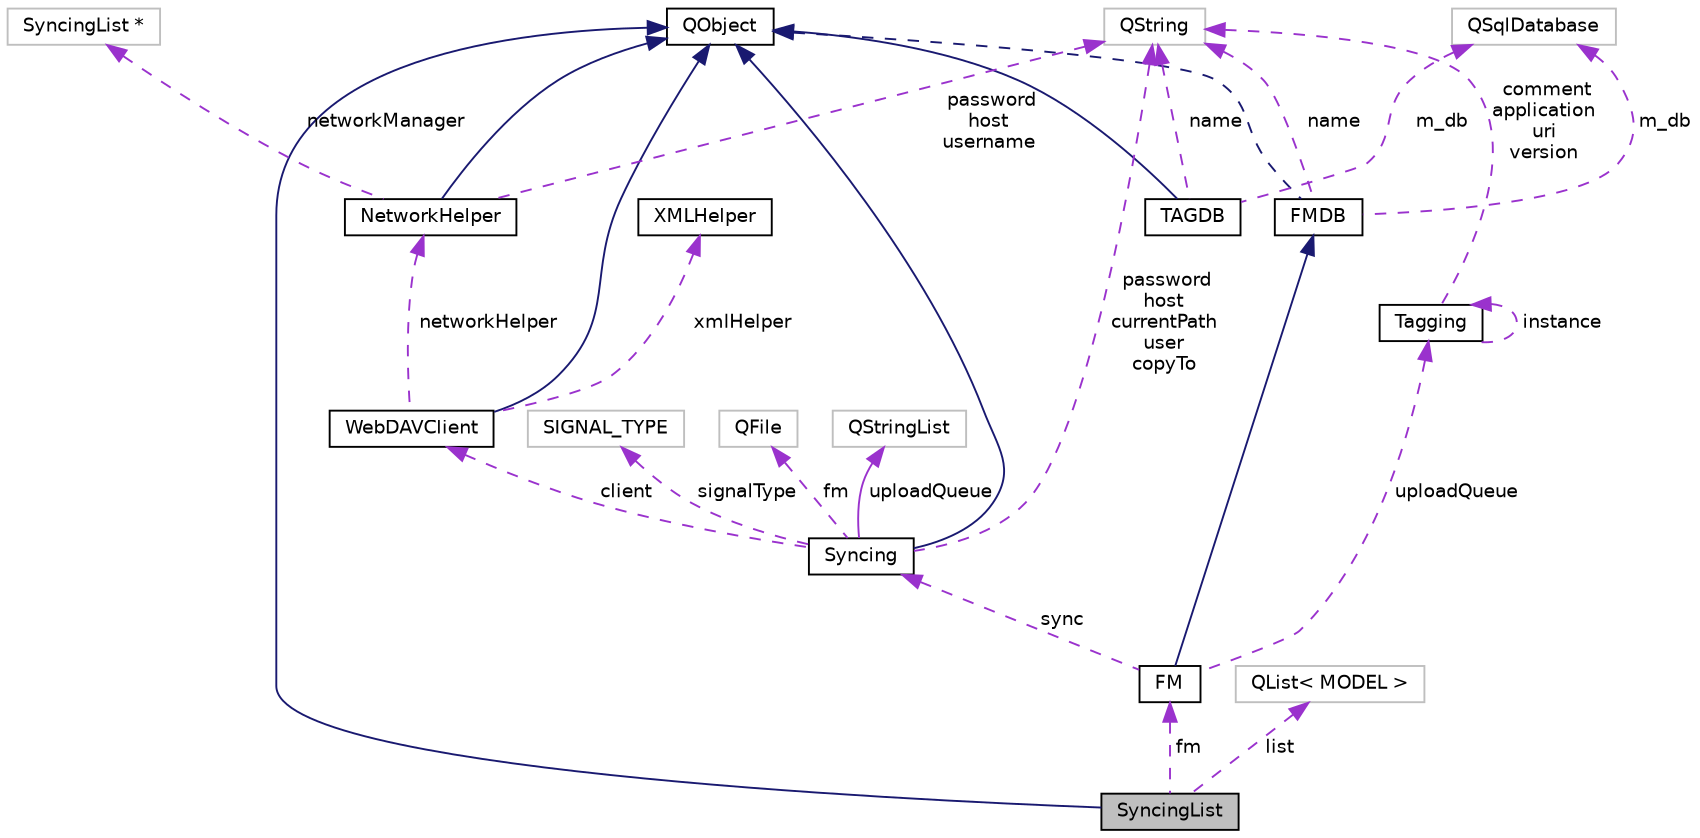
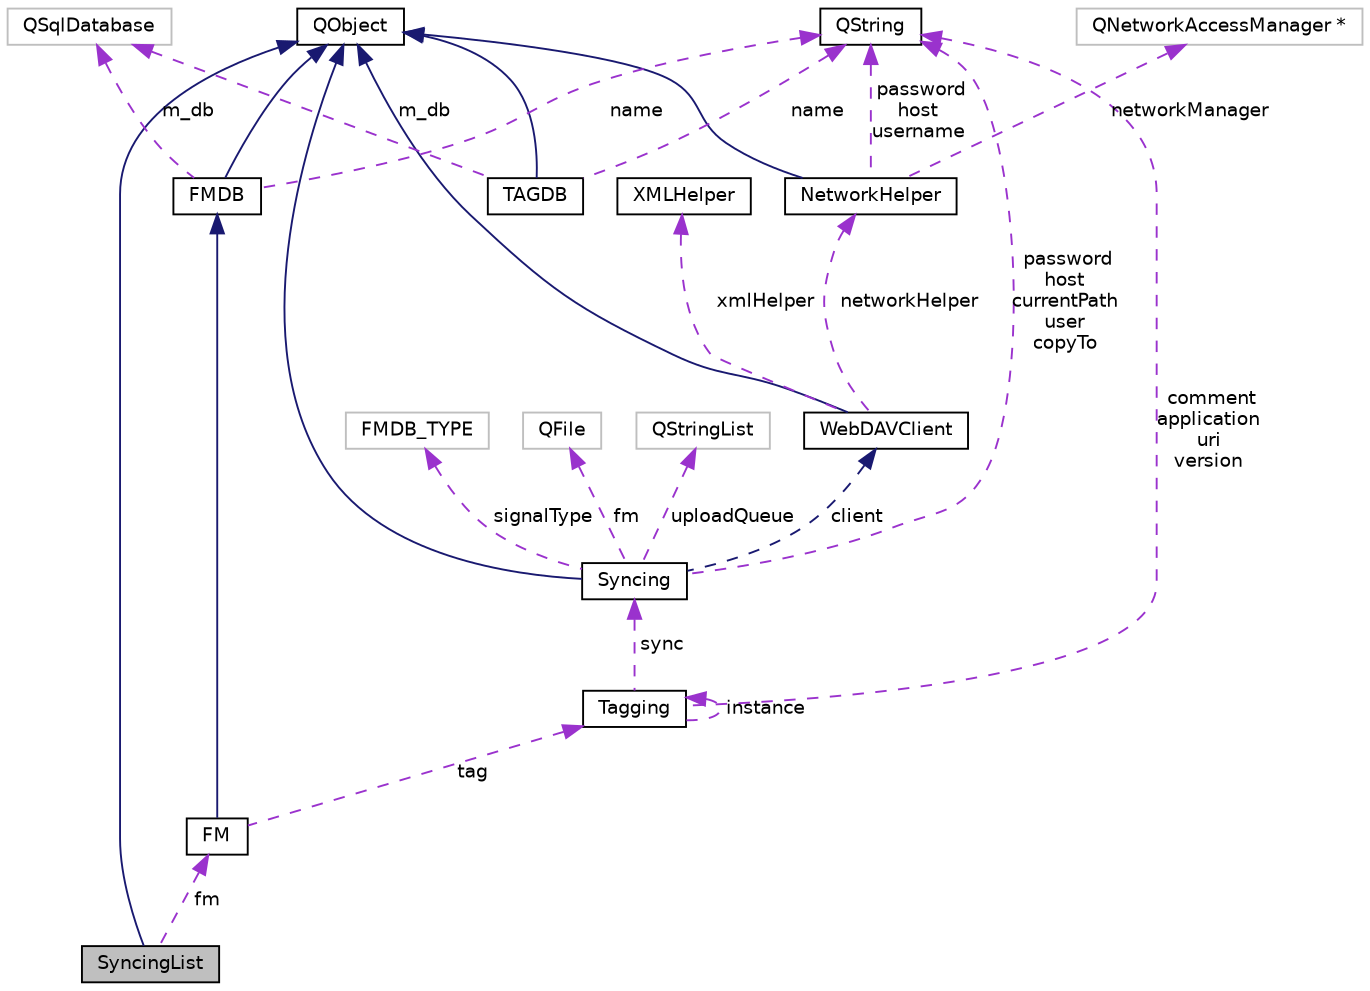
(84, 27) -> (1220, 27)
(1155, 27) -> (871, 27)
(1094, 57) -> (263, 113)
(606, 429) -> (417, 431)
(1454, 493) -> (470, 773)
(859, 499) -> (665, 514)
(633, 513) -> (788, 536)
(1030, 626) -> (635, 655)
(1330, 684) -> none
